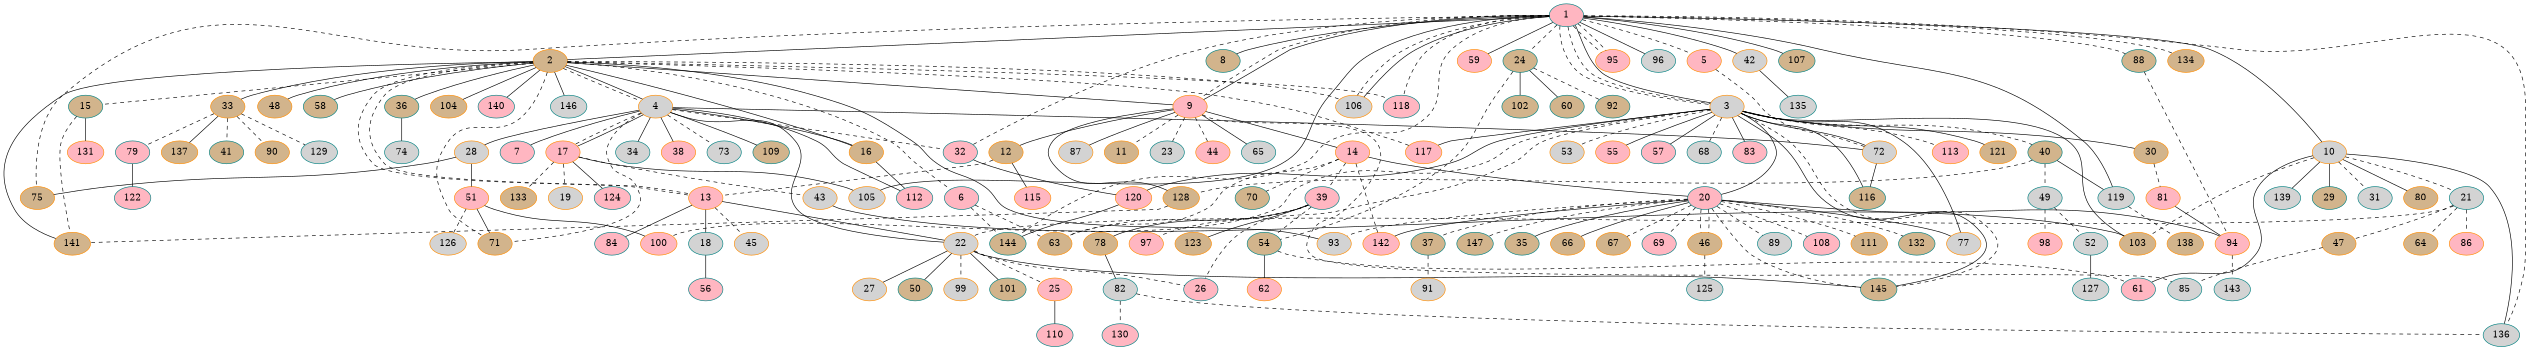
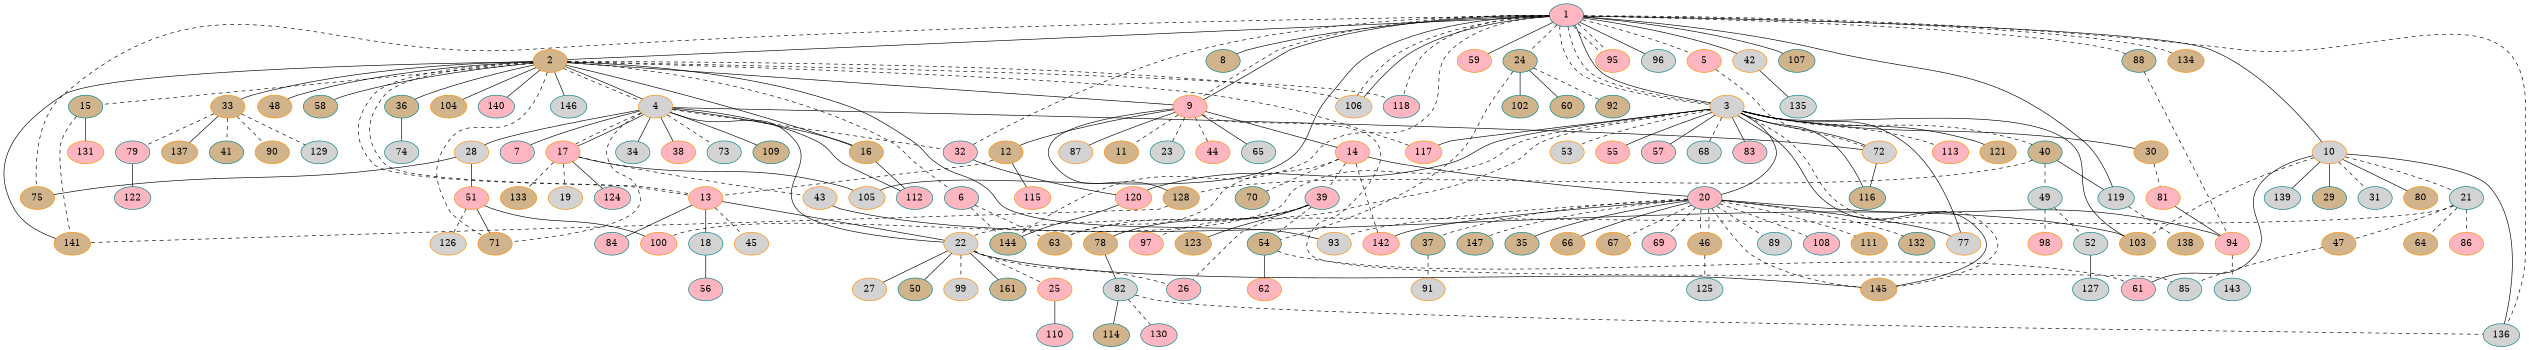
(1008, 289) -> (1008, 289)
(1879, 289) -> (1879, 289)
none -> (1111, 335)
